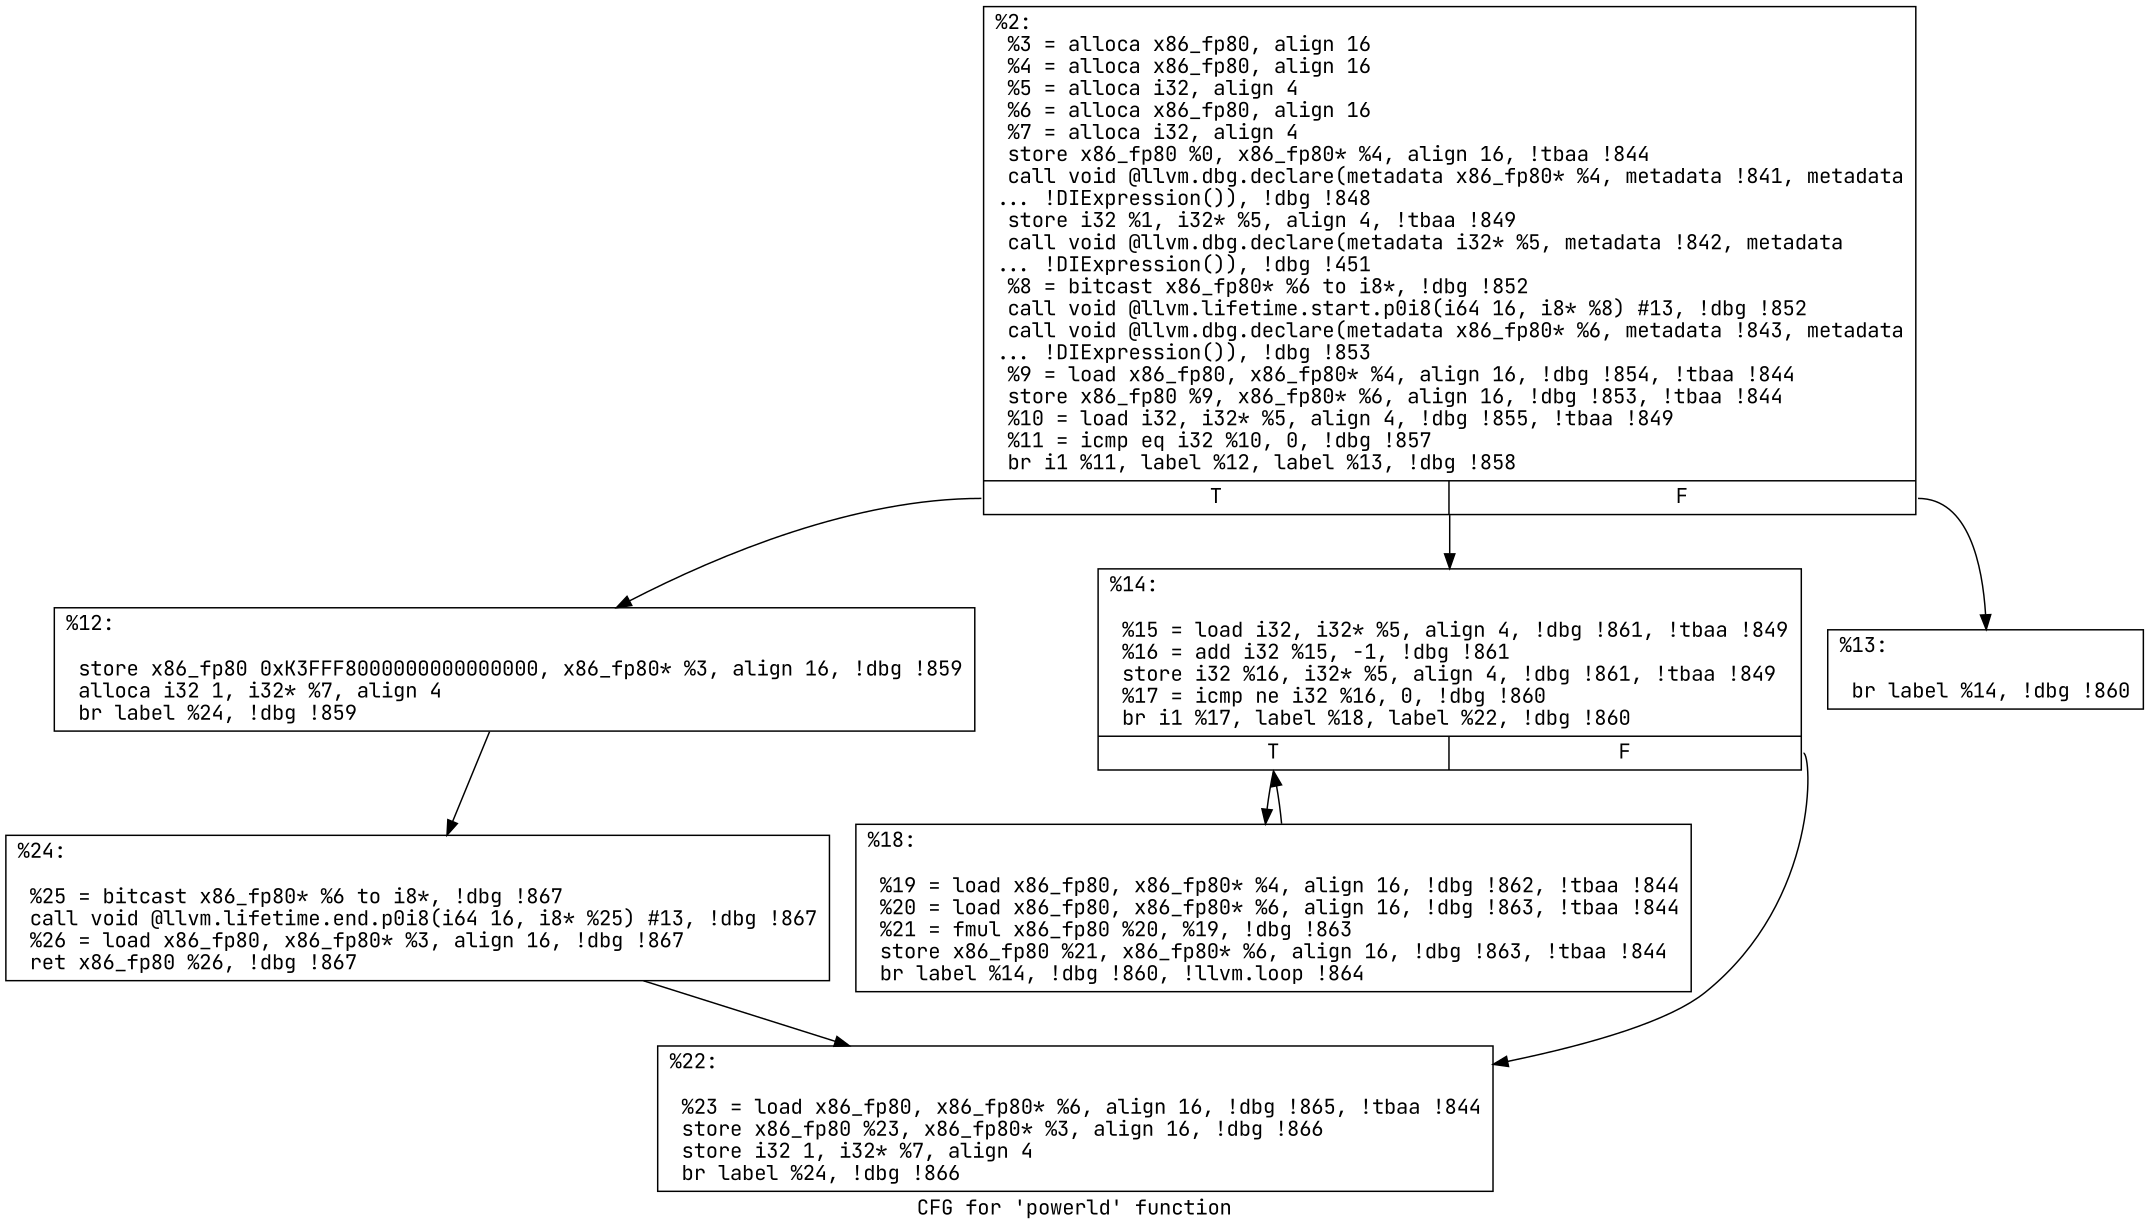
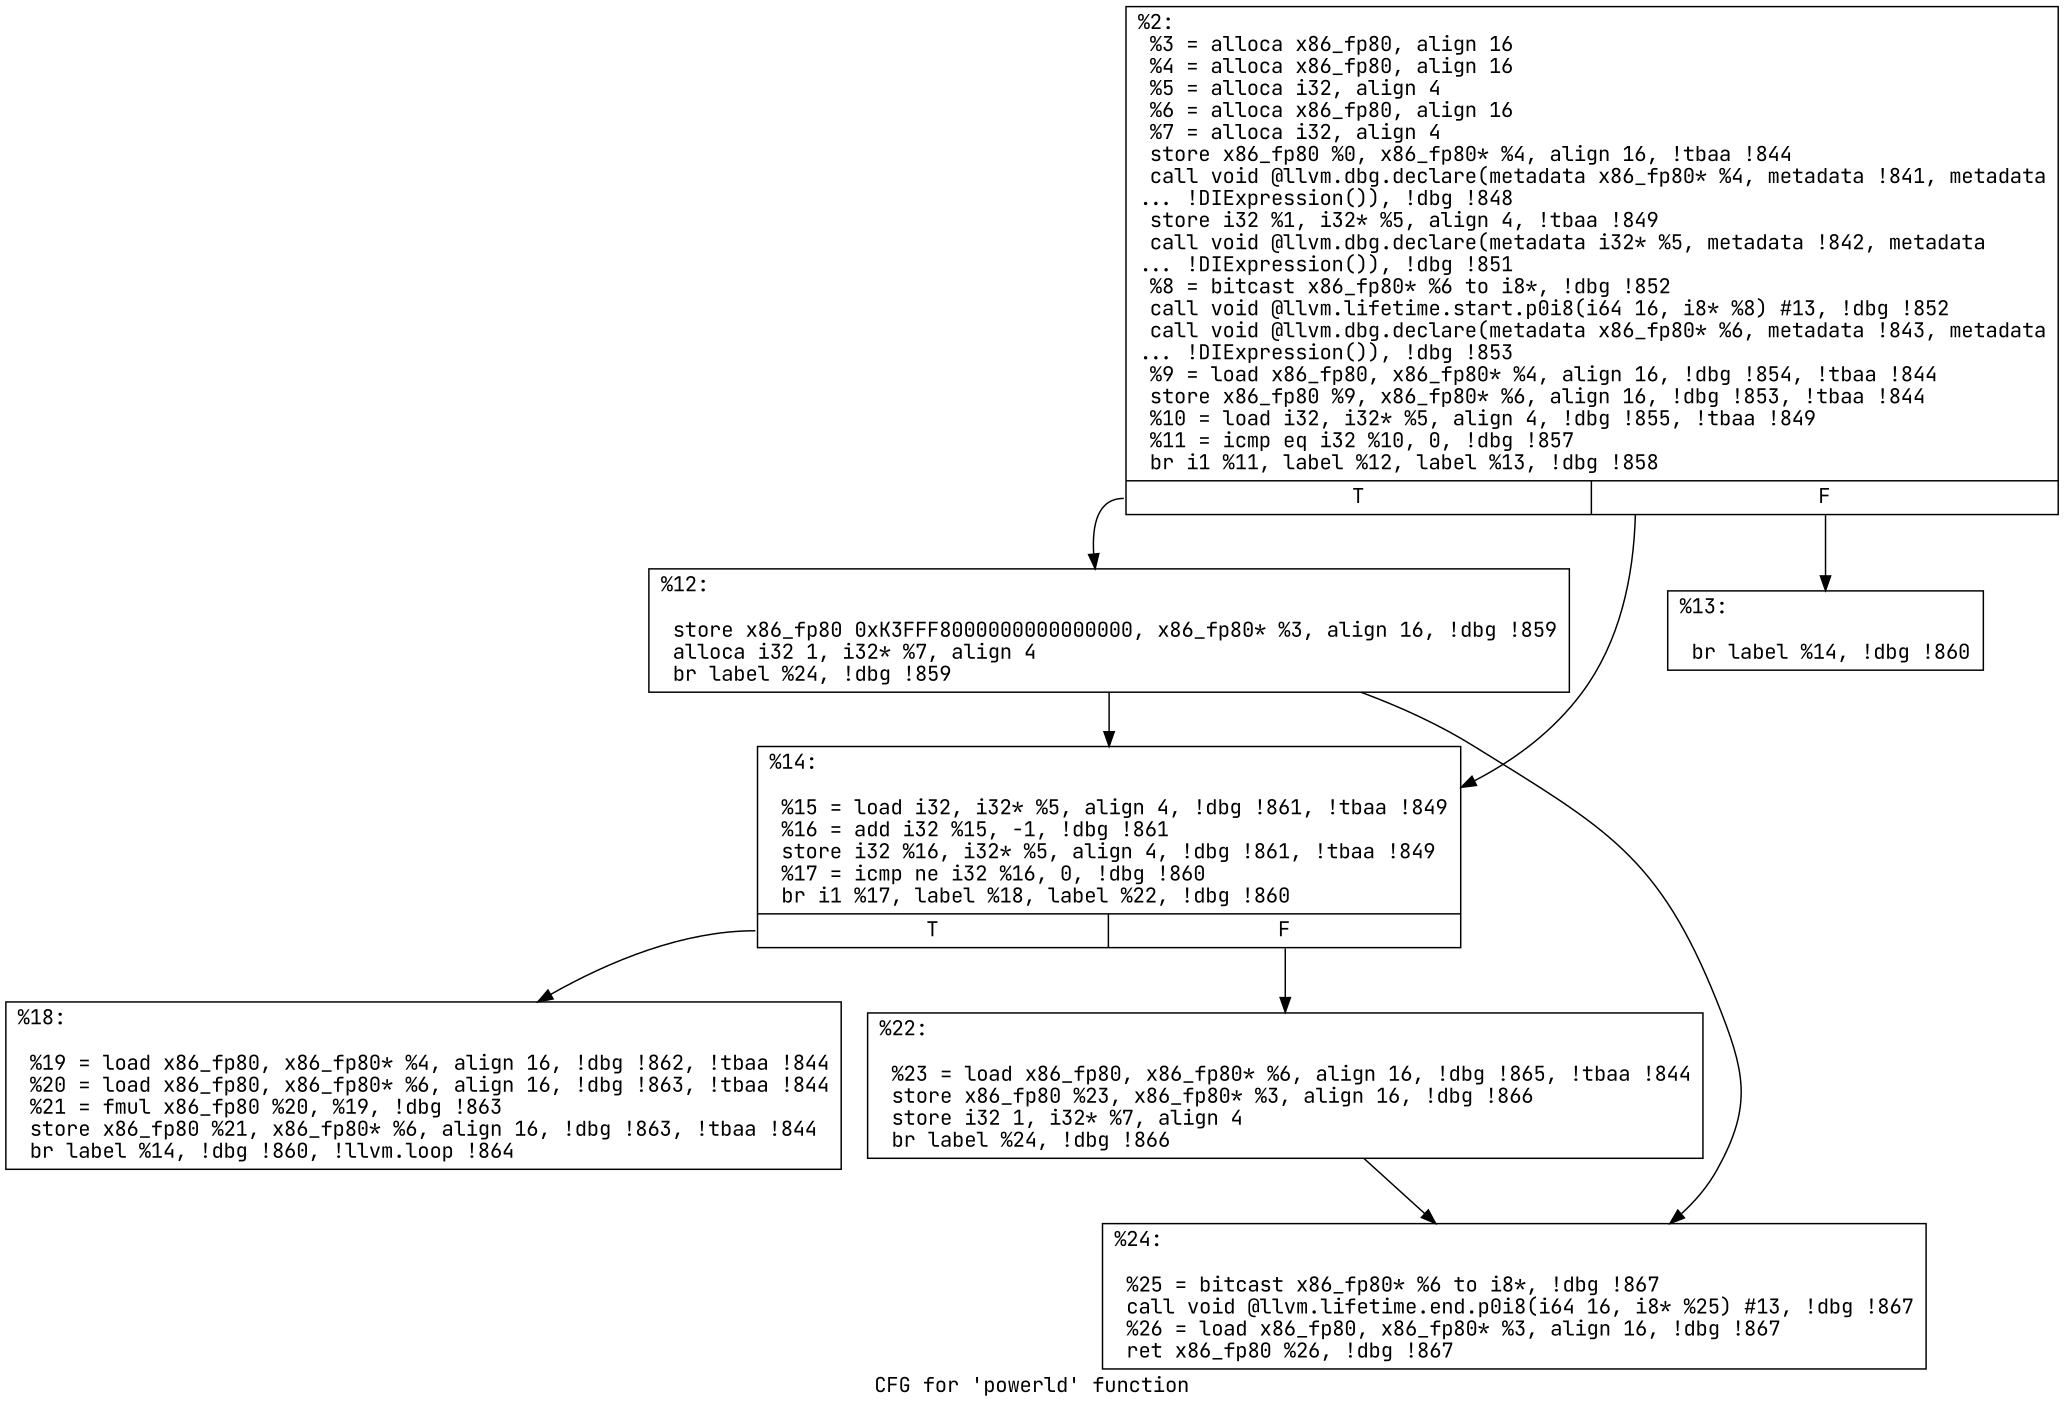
(1183, 265) -> (1326, 265)
(1279, 805) -> (1109, 712)
(739, 1011) -> (1394, 1186)
